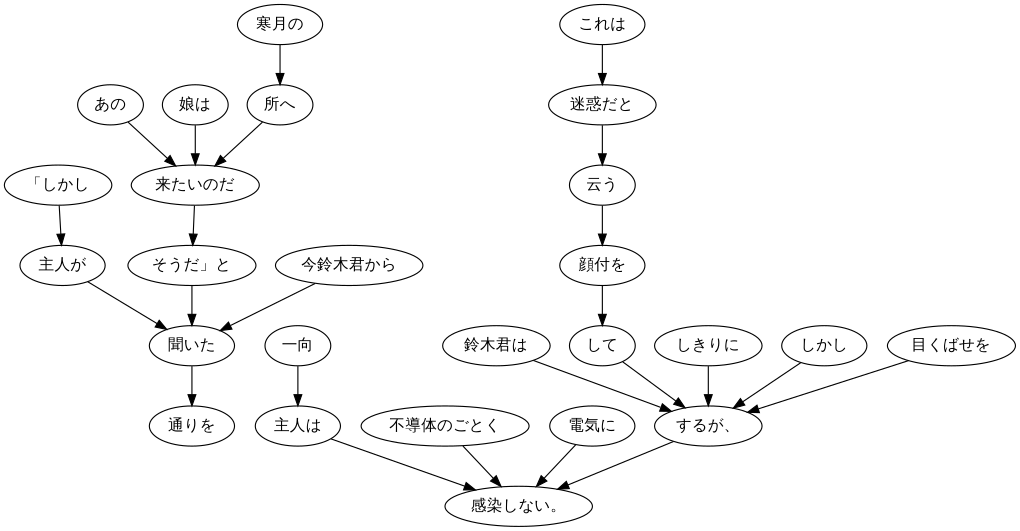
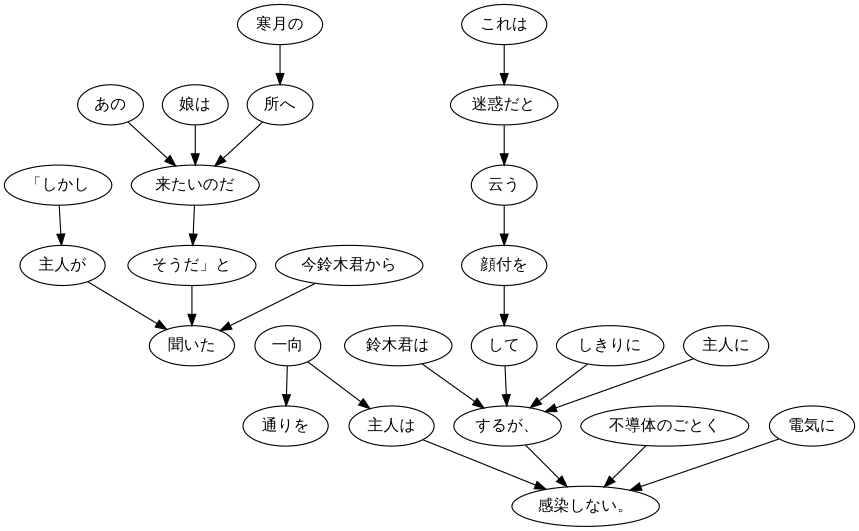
(824, 346) -> (726, 346)
(951, 346) -> none
(192, 380) -> (287, 380)
